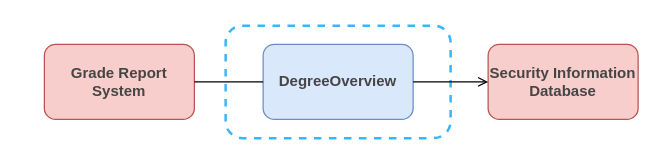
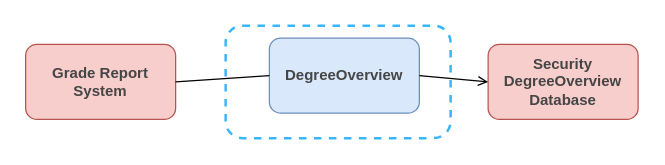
(119, 82) -> (101, 82)
(338, 82) -> (344, 76)
(563, 82) -> (563, 82)
